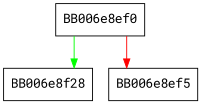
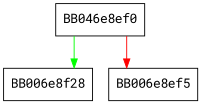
(100, 20) -> (100, 20)
